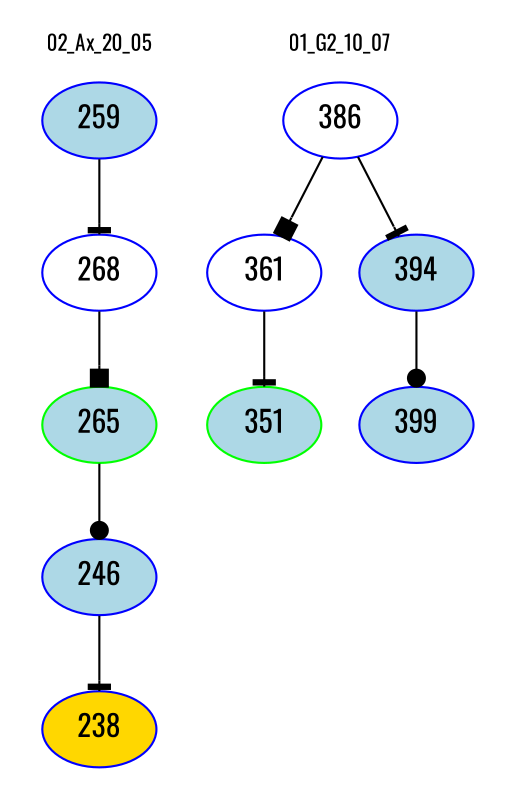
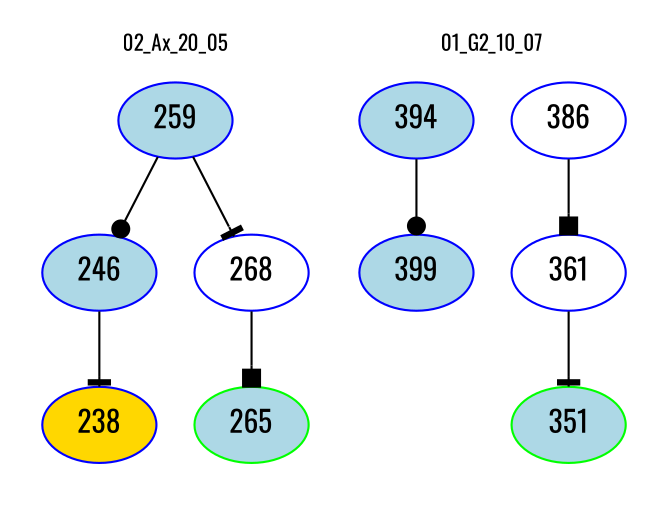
(376, 192) -> none
(99, 493) -> (141, 189)
